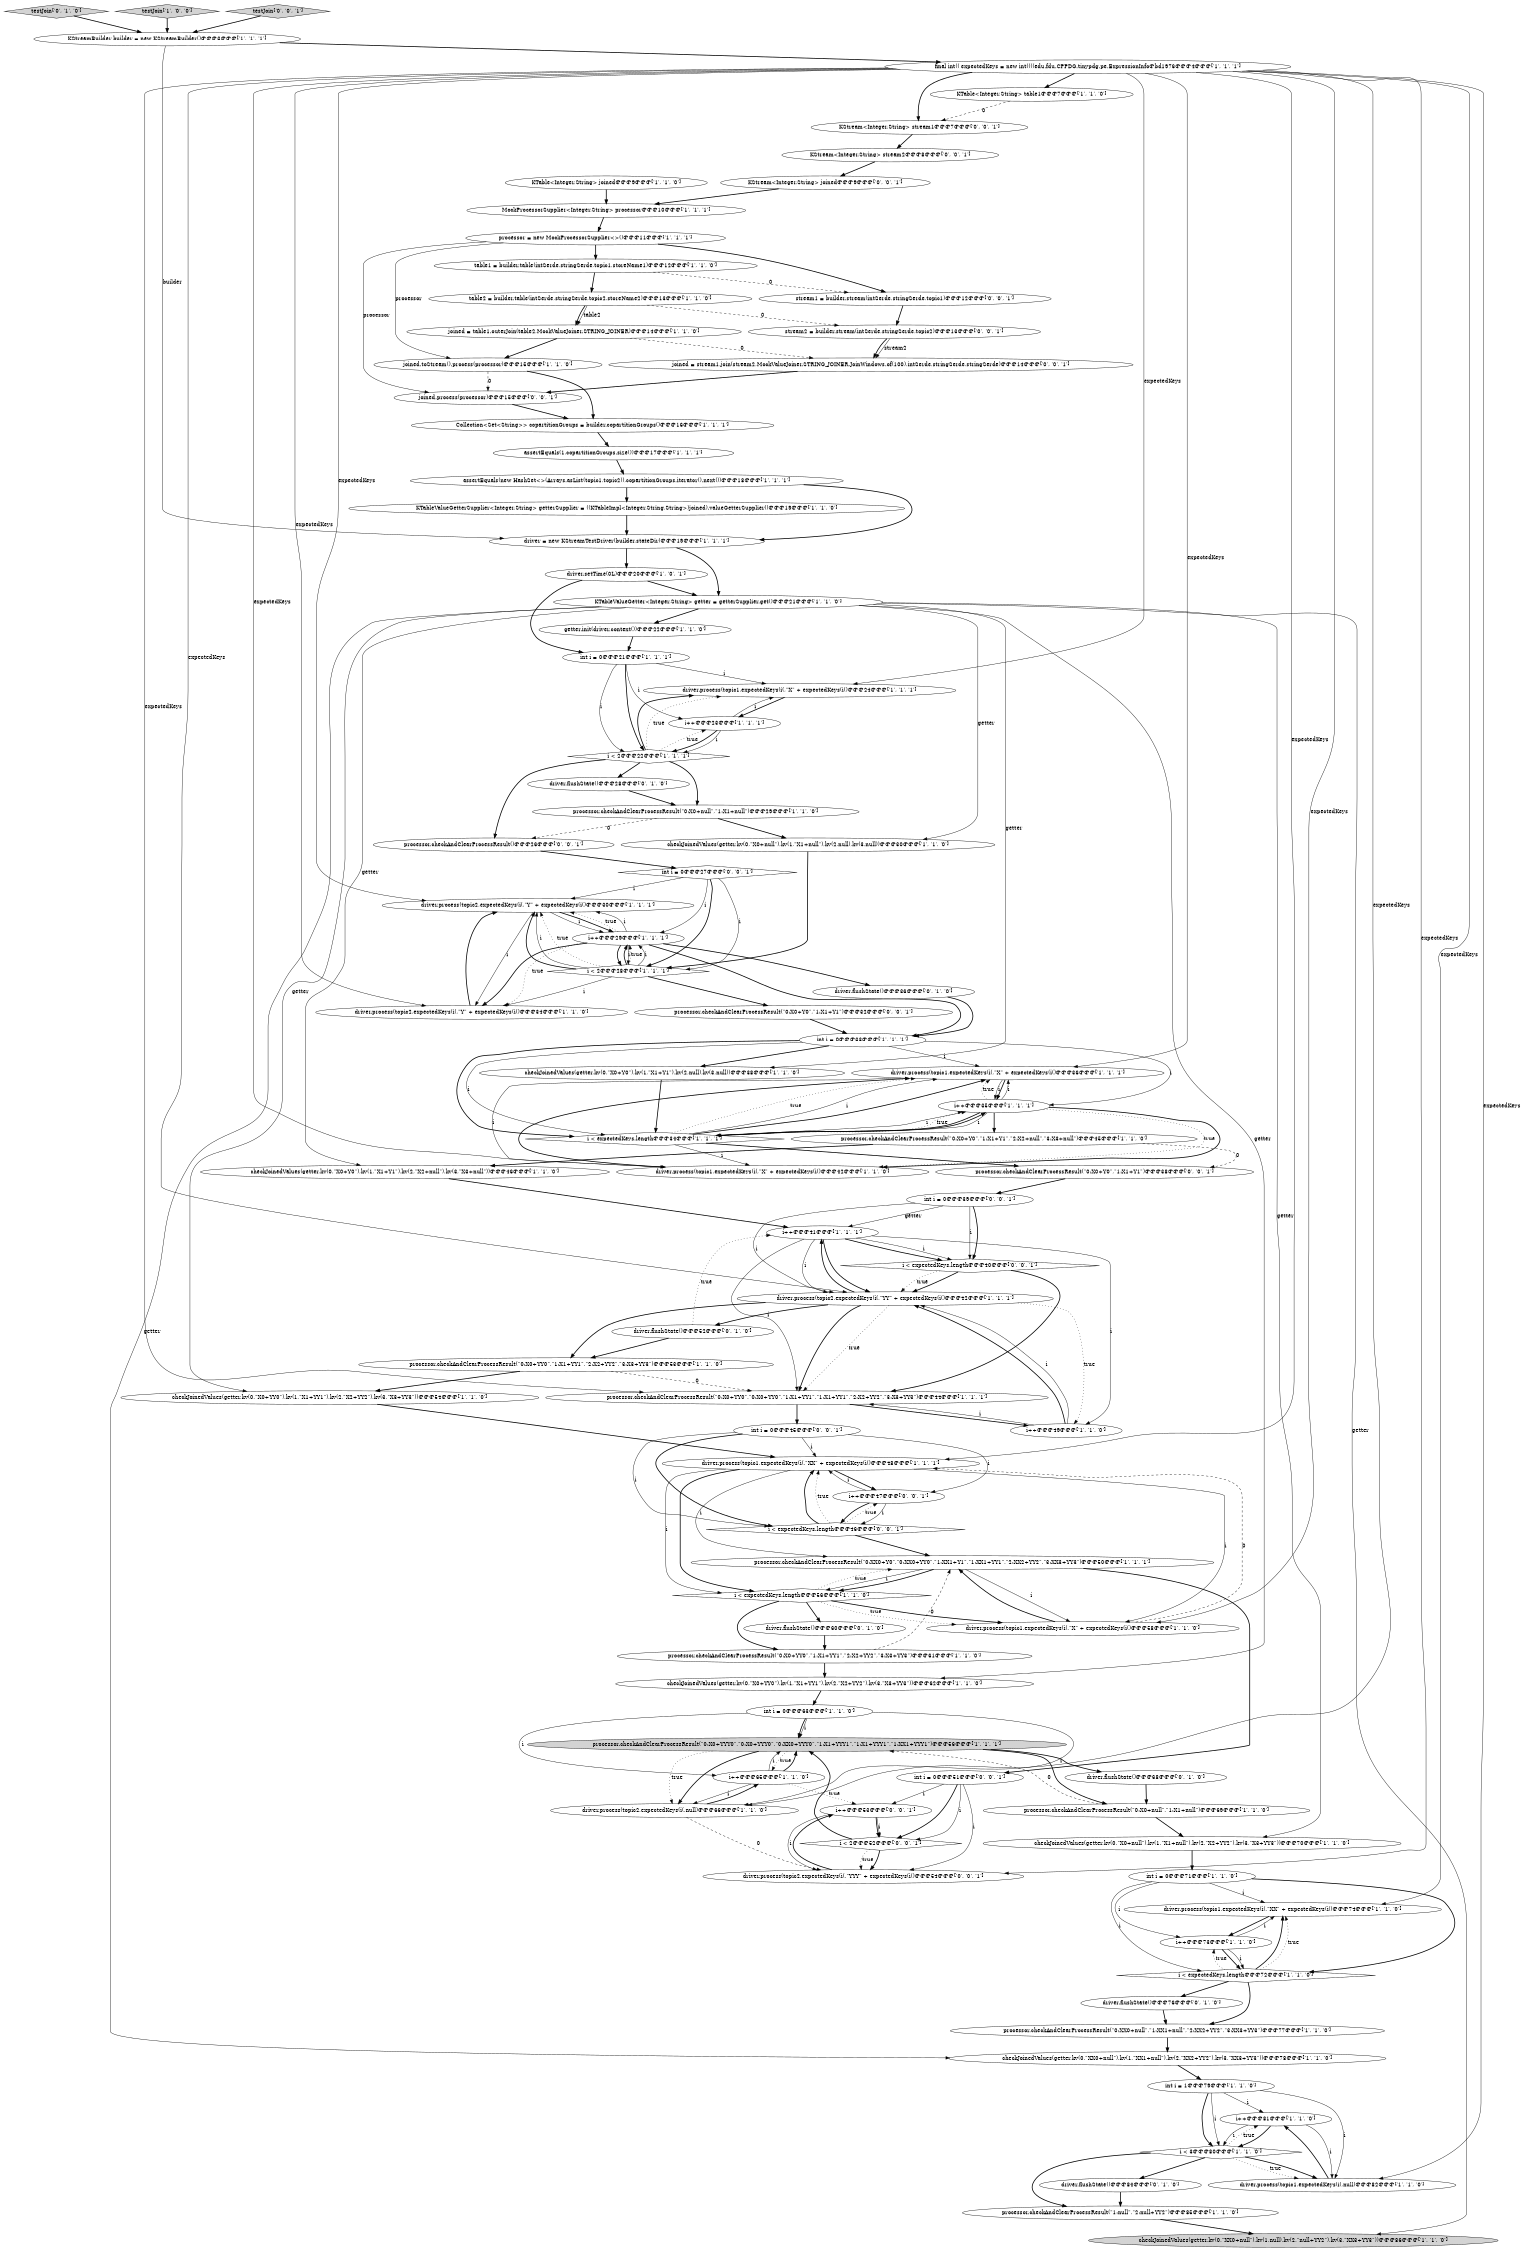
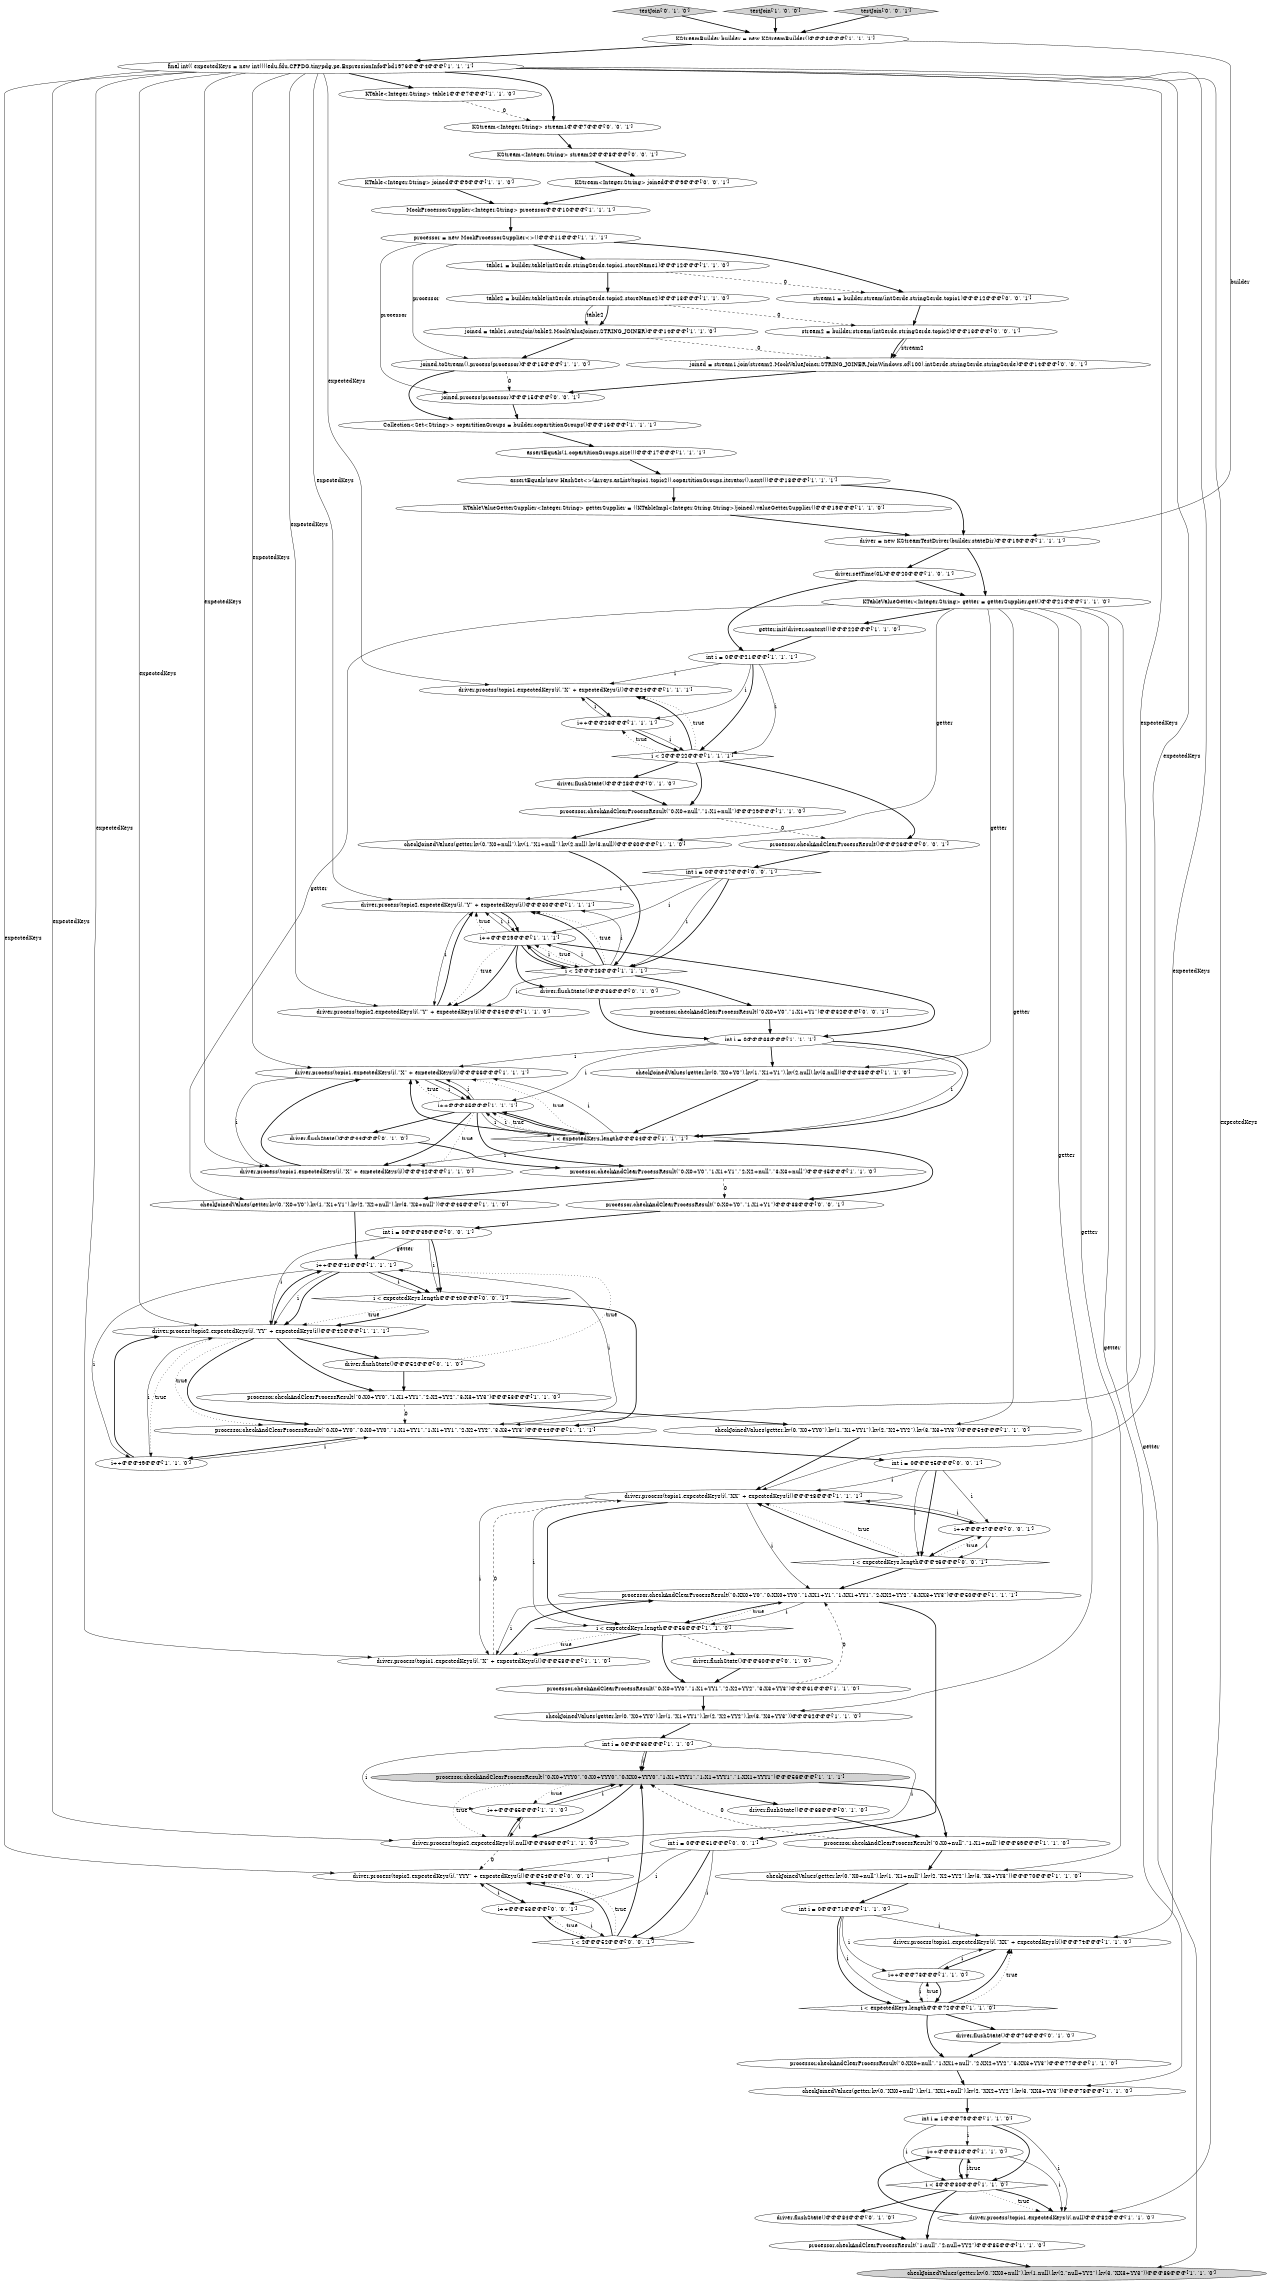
none -> (349, 1139)
(812, 1610) -> (705, 1644)
(825, 1795) -> (570, 1930)
